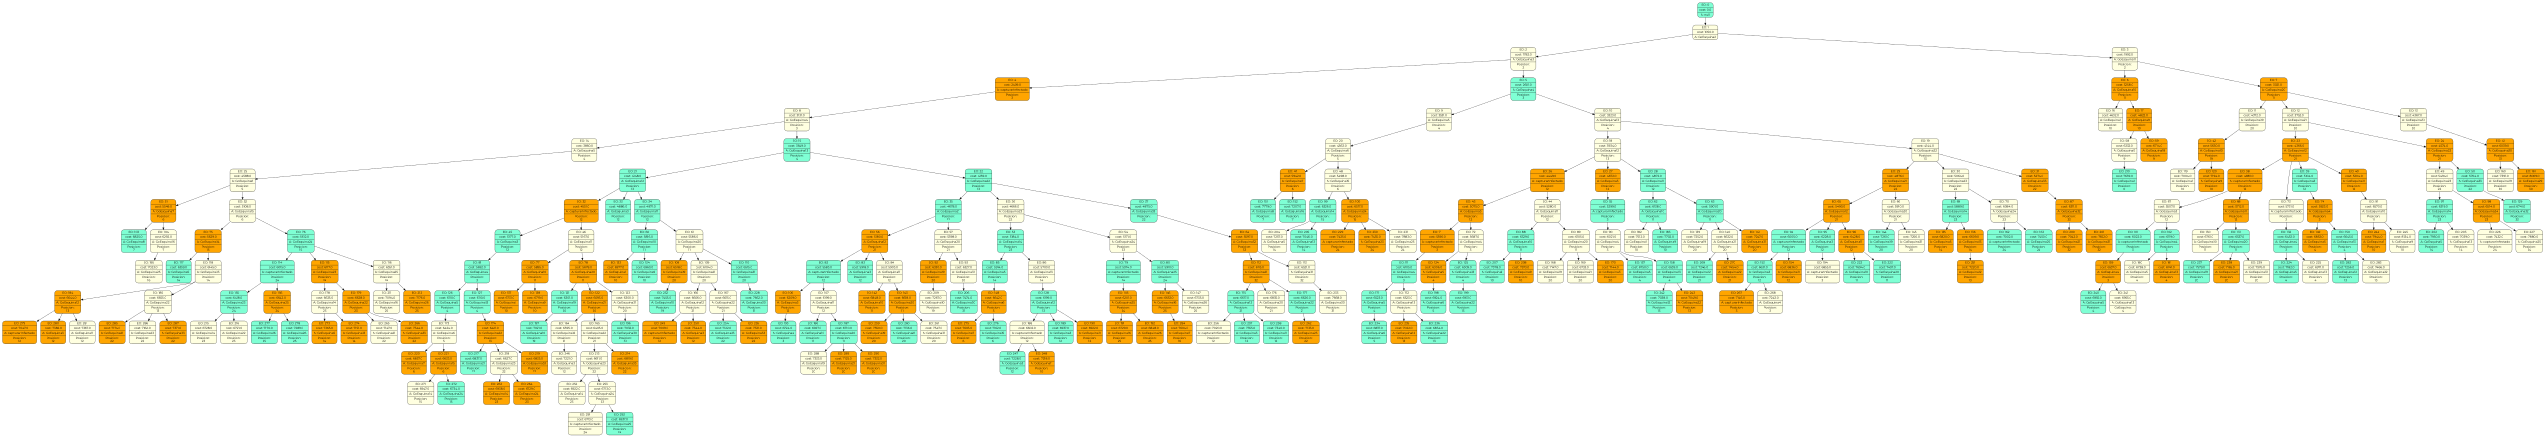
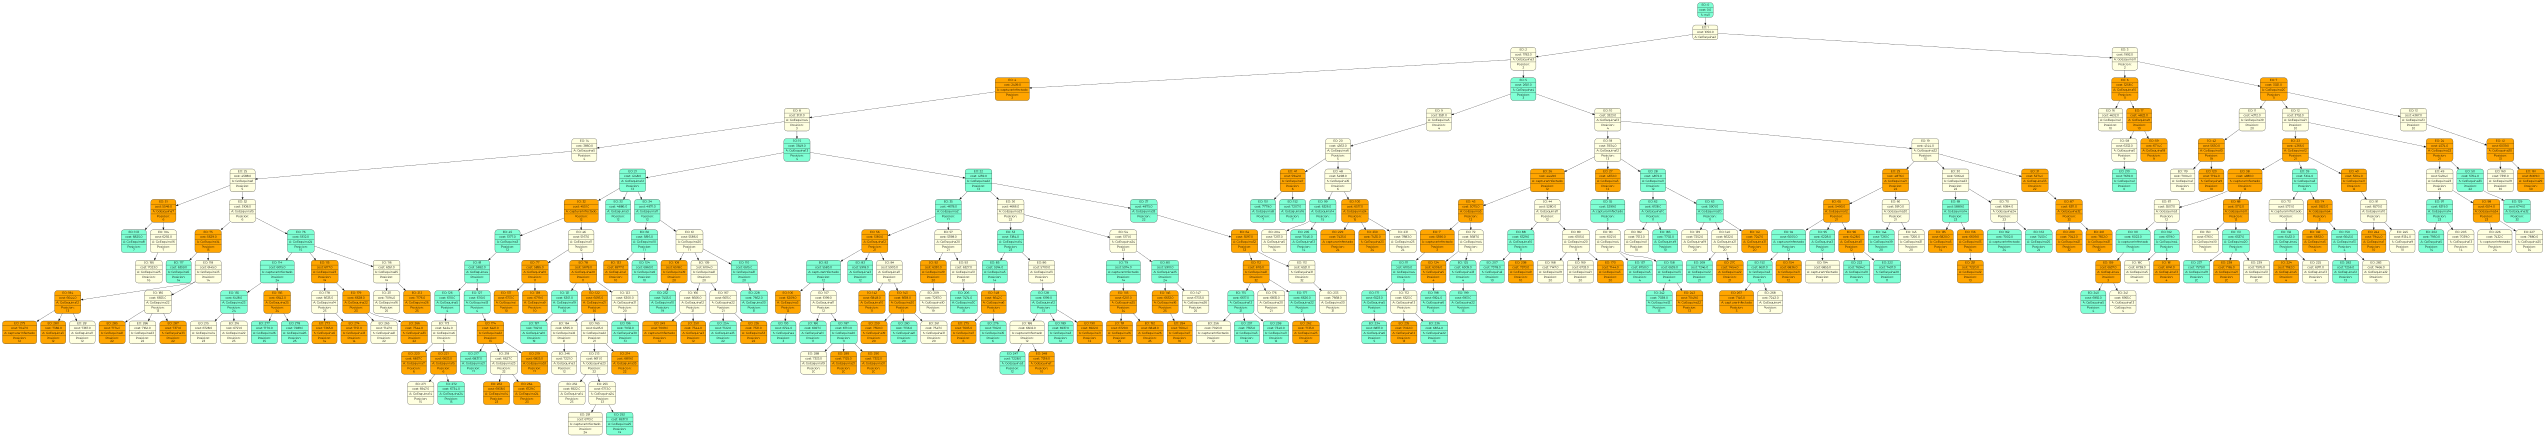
(2289, 179) -> (2296, 195)
(2286, 272) -> (2286, 272)
